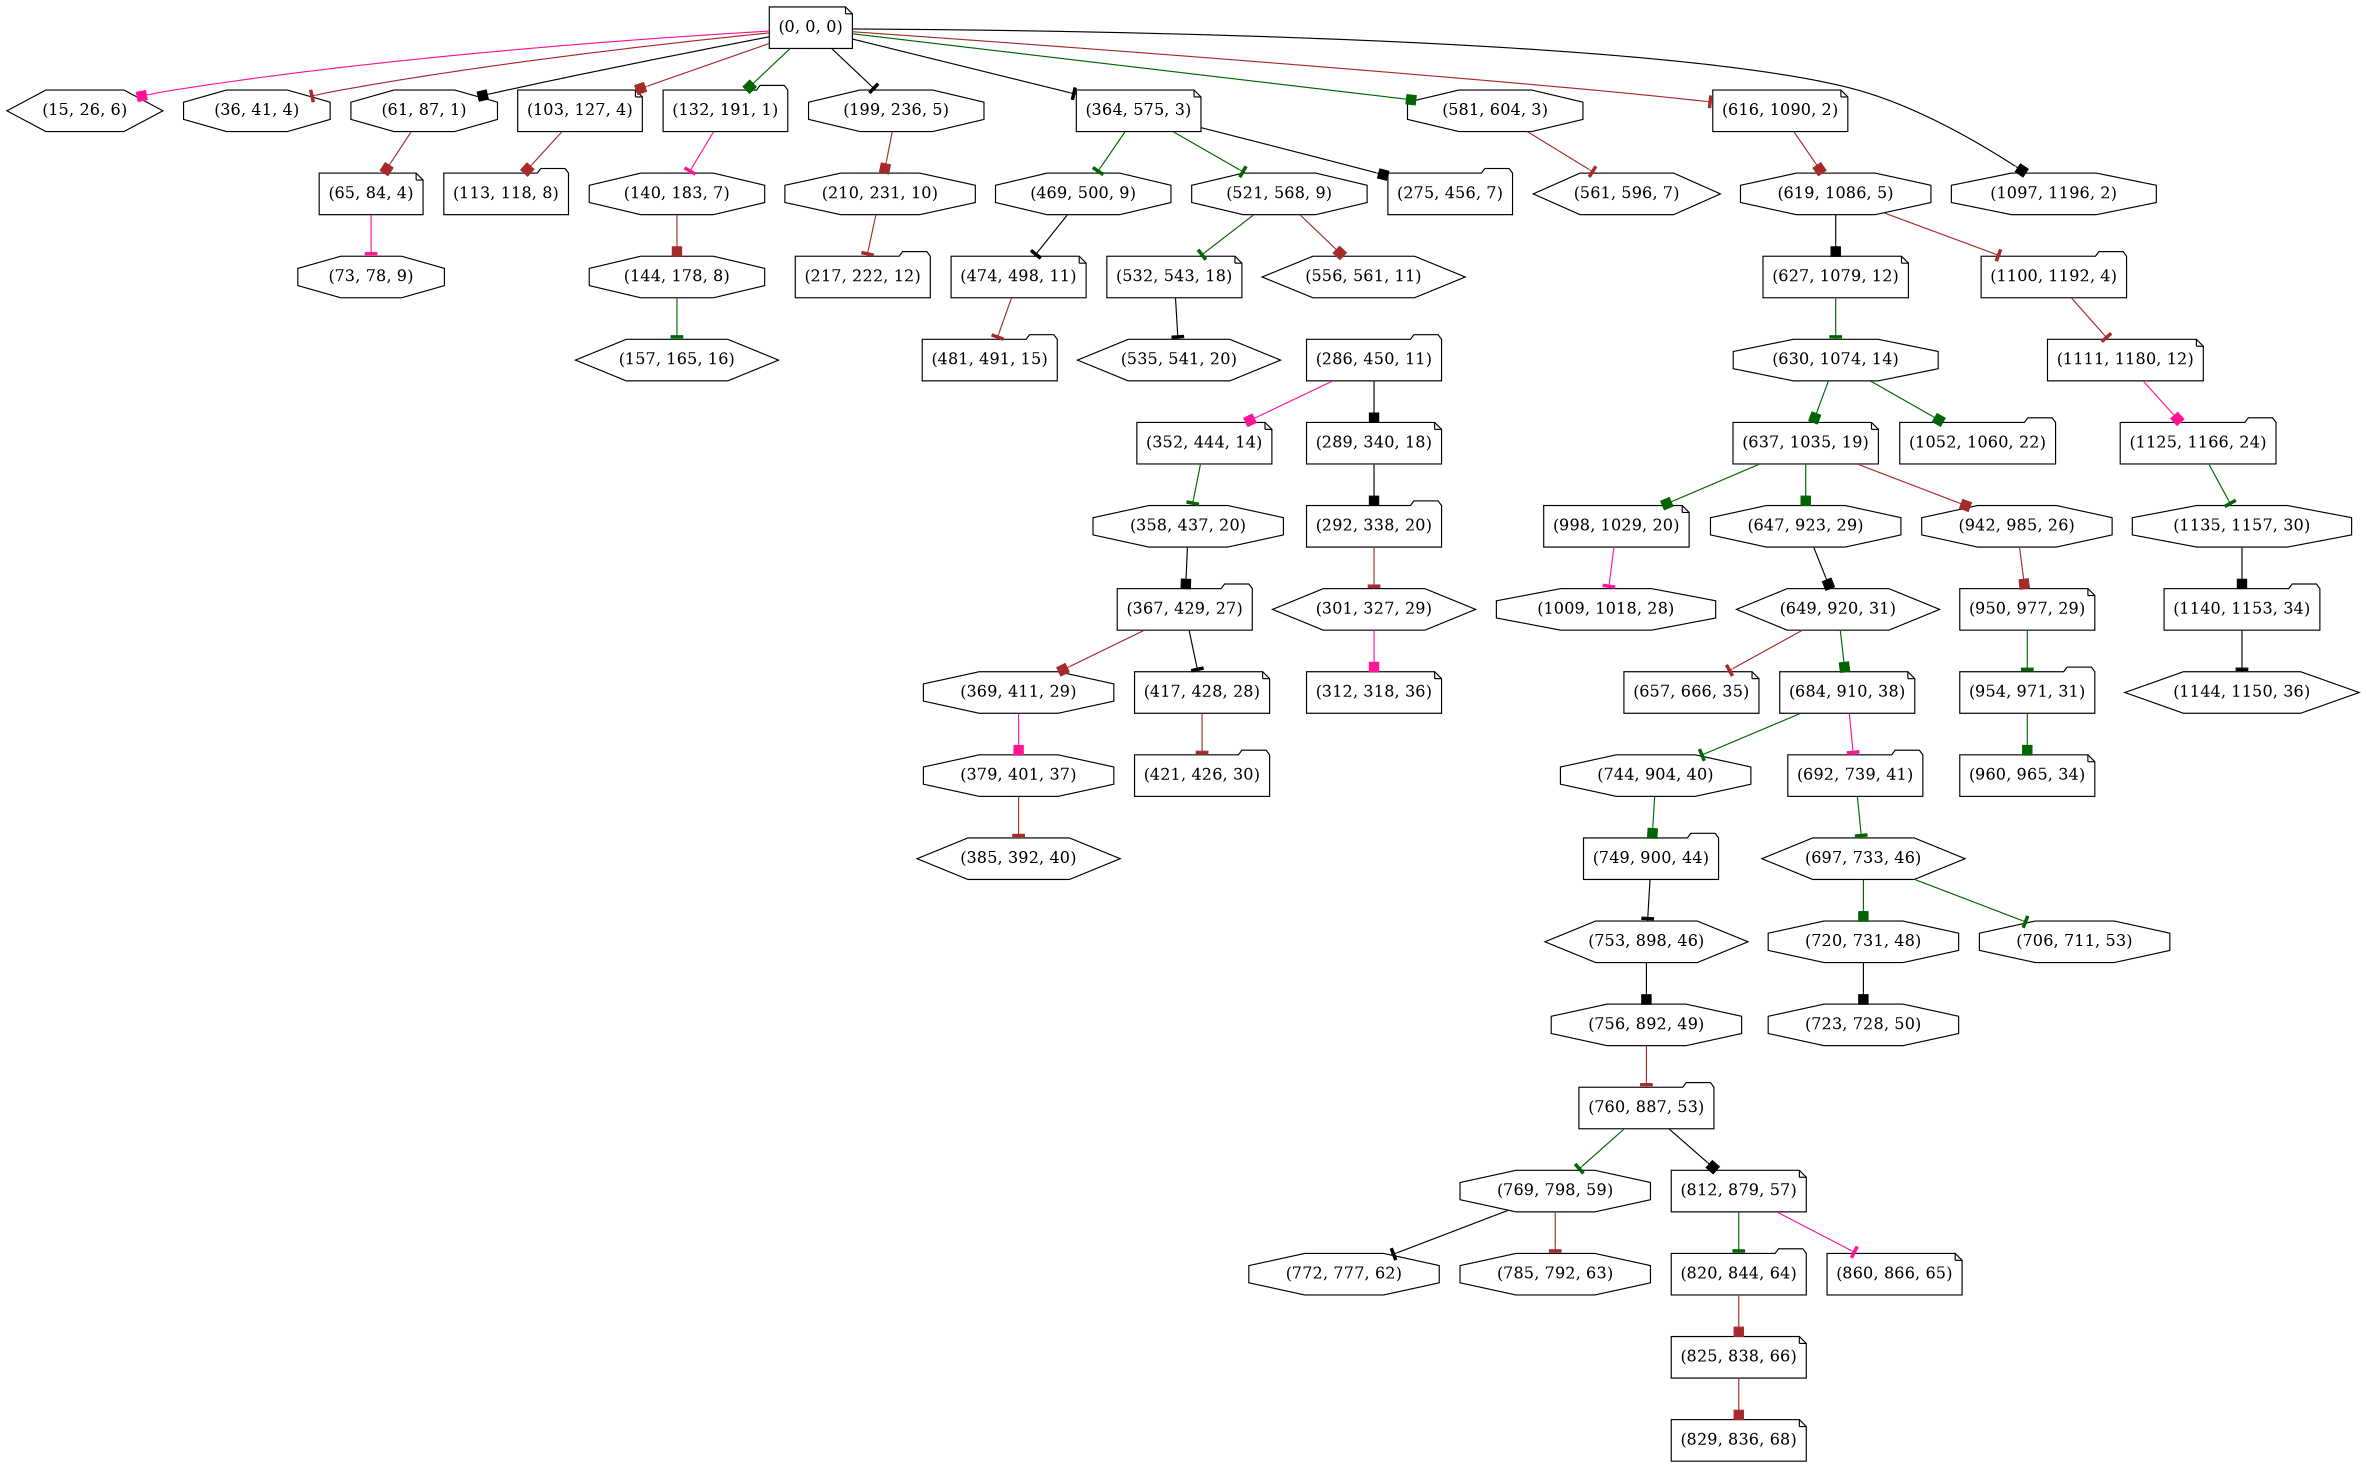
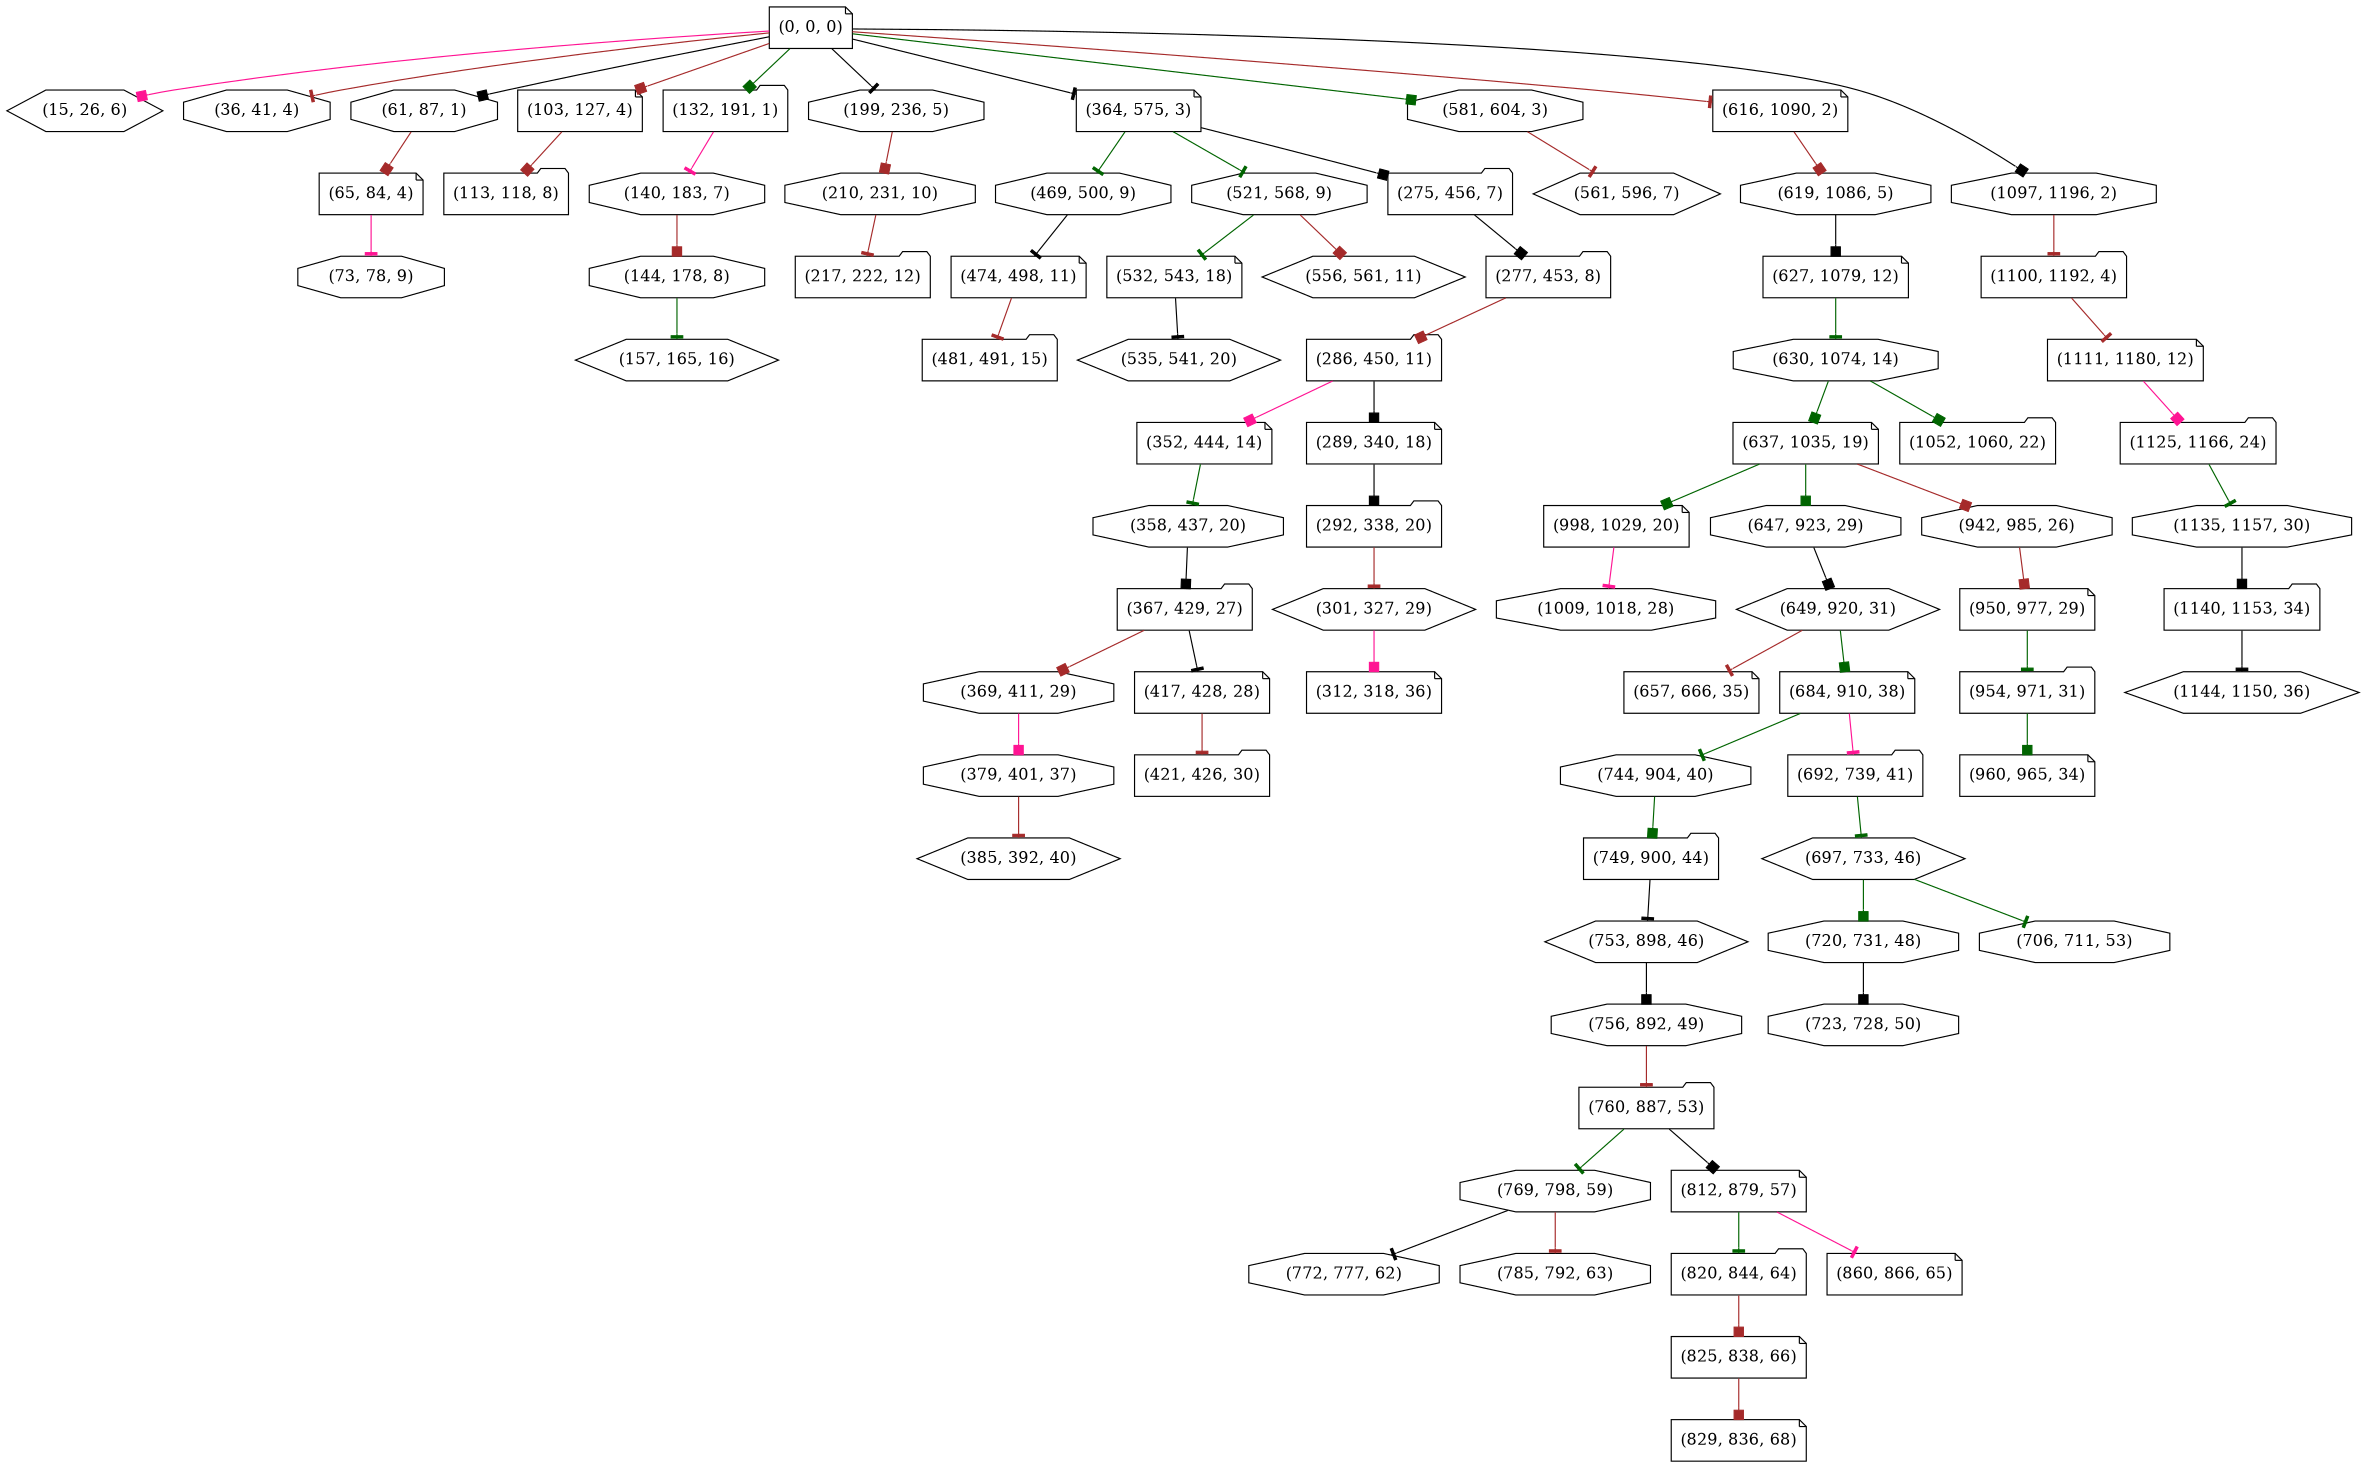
(1940, 233) -> (2054, 233)
none -> (1548, 277)
